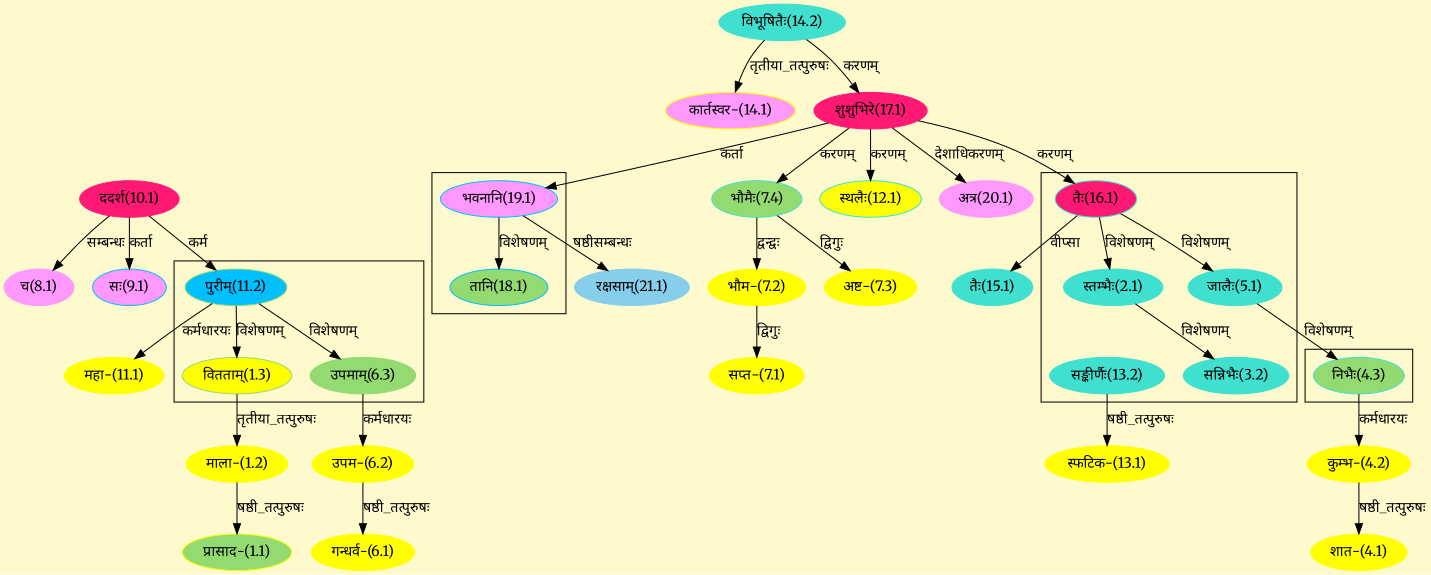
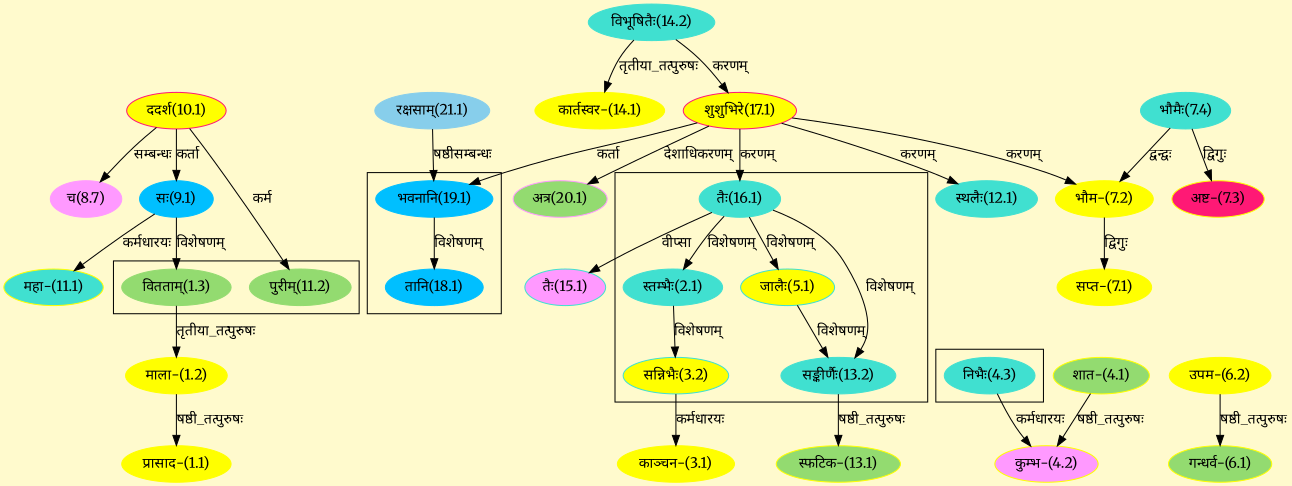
(730, 111) -> (600, 111)
(871, 111) -> (740, 111)
(817, 152) -> (931, 142)
(129, 199) -> (176, 111)
(499, 199) -> (434, 199)
(757, 199) -> (1186, 111)
(871, 199) -> (987, 199)
(986, 199) -> (560, 199)
(1096, 199) -> (740, 199)
(559, 239) -> (433, 150)
none -> (845, 264)
(39, 287) -> (86, 199)
(129, 287) -> (176, 199)
(236, 287) -> (300, 287)
(499, 287) -> (434, 287)
(871, 287) -> (1218, 199)
(992, 287) -> (565, 287)
(1235, 287) -> (788, 287)
(181, 325) -> (118, 239)
(236, 326) -> (176, 238)
(1289, 326) -> (810, 327)
(114, 376) -> (54, 287)
(237, 376) -> (176, 287)
(363, 376) -> none
(1236, 376) -> (676, 376)
(1359, 376) -> (990, 376)
none -> (676, 464)
(1107, 464) -> (838, 464)
(1359, 464) -> (1046, 464)
(1359, 503) -> (1077, 415)
(237, 552) -> (176, 464)
(363, 552) -> (1220, 464)
(1359, 552) -> (1101, 376)
